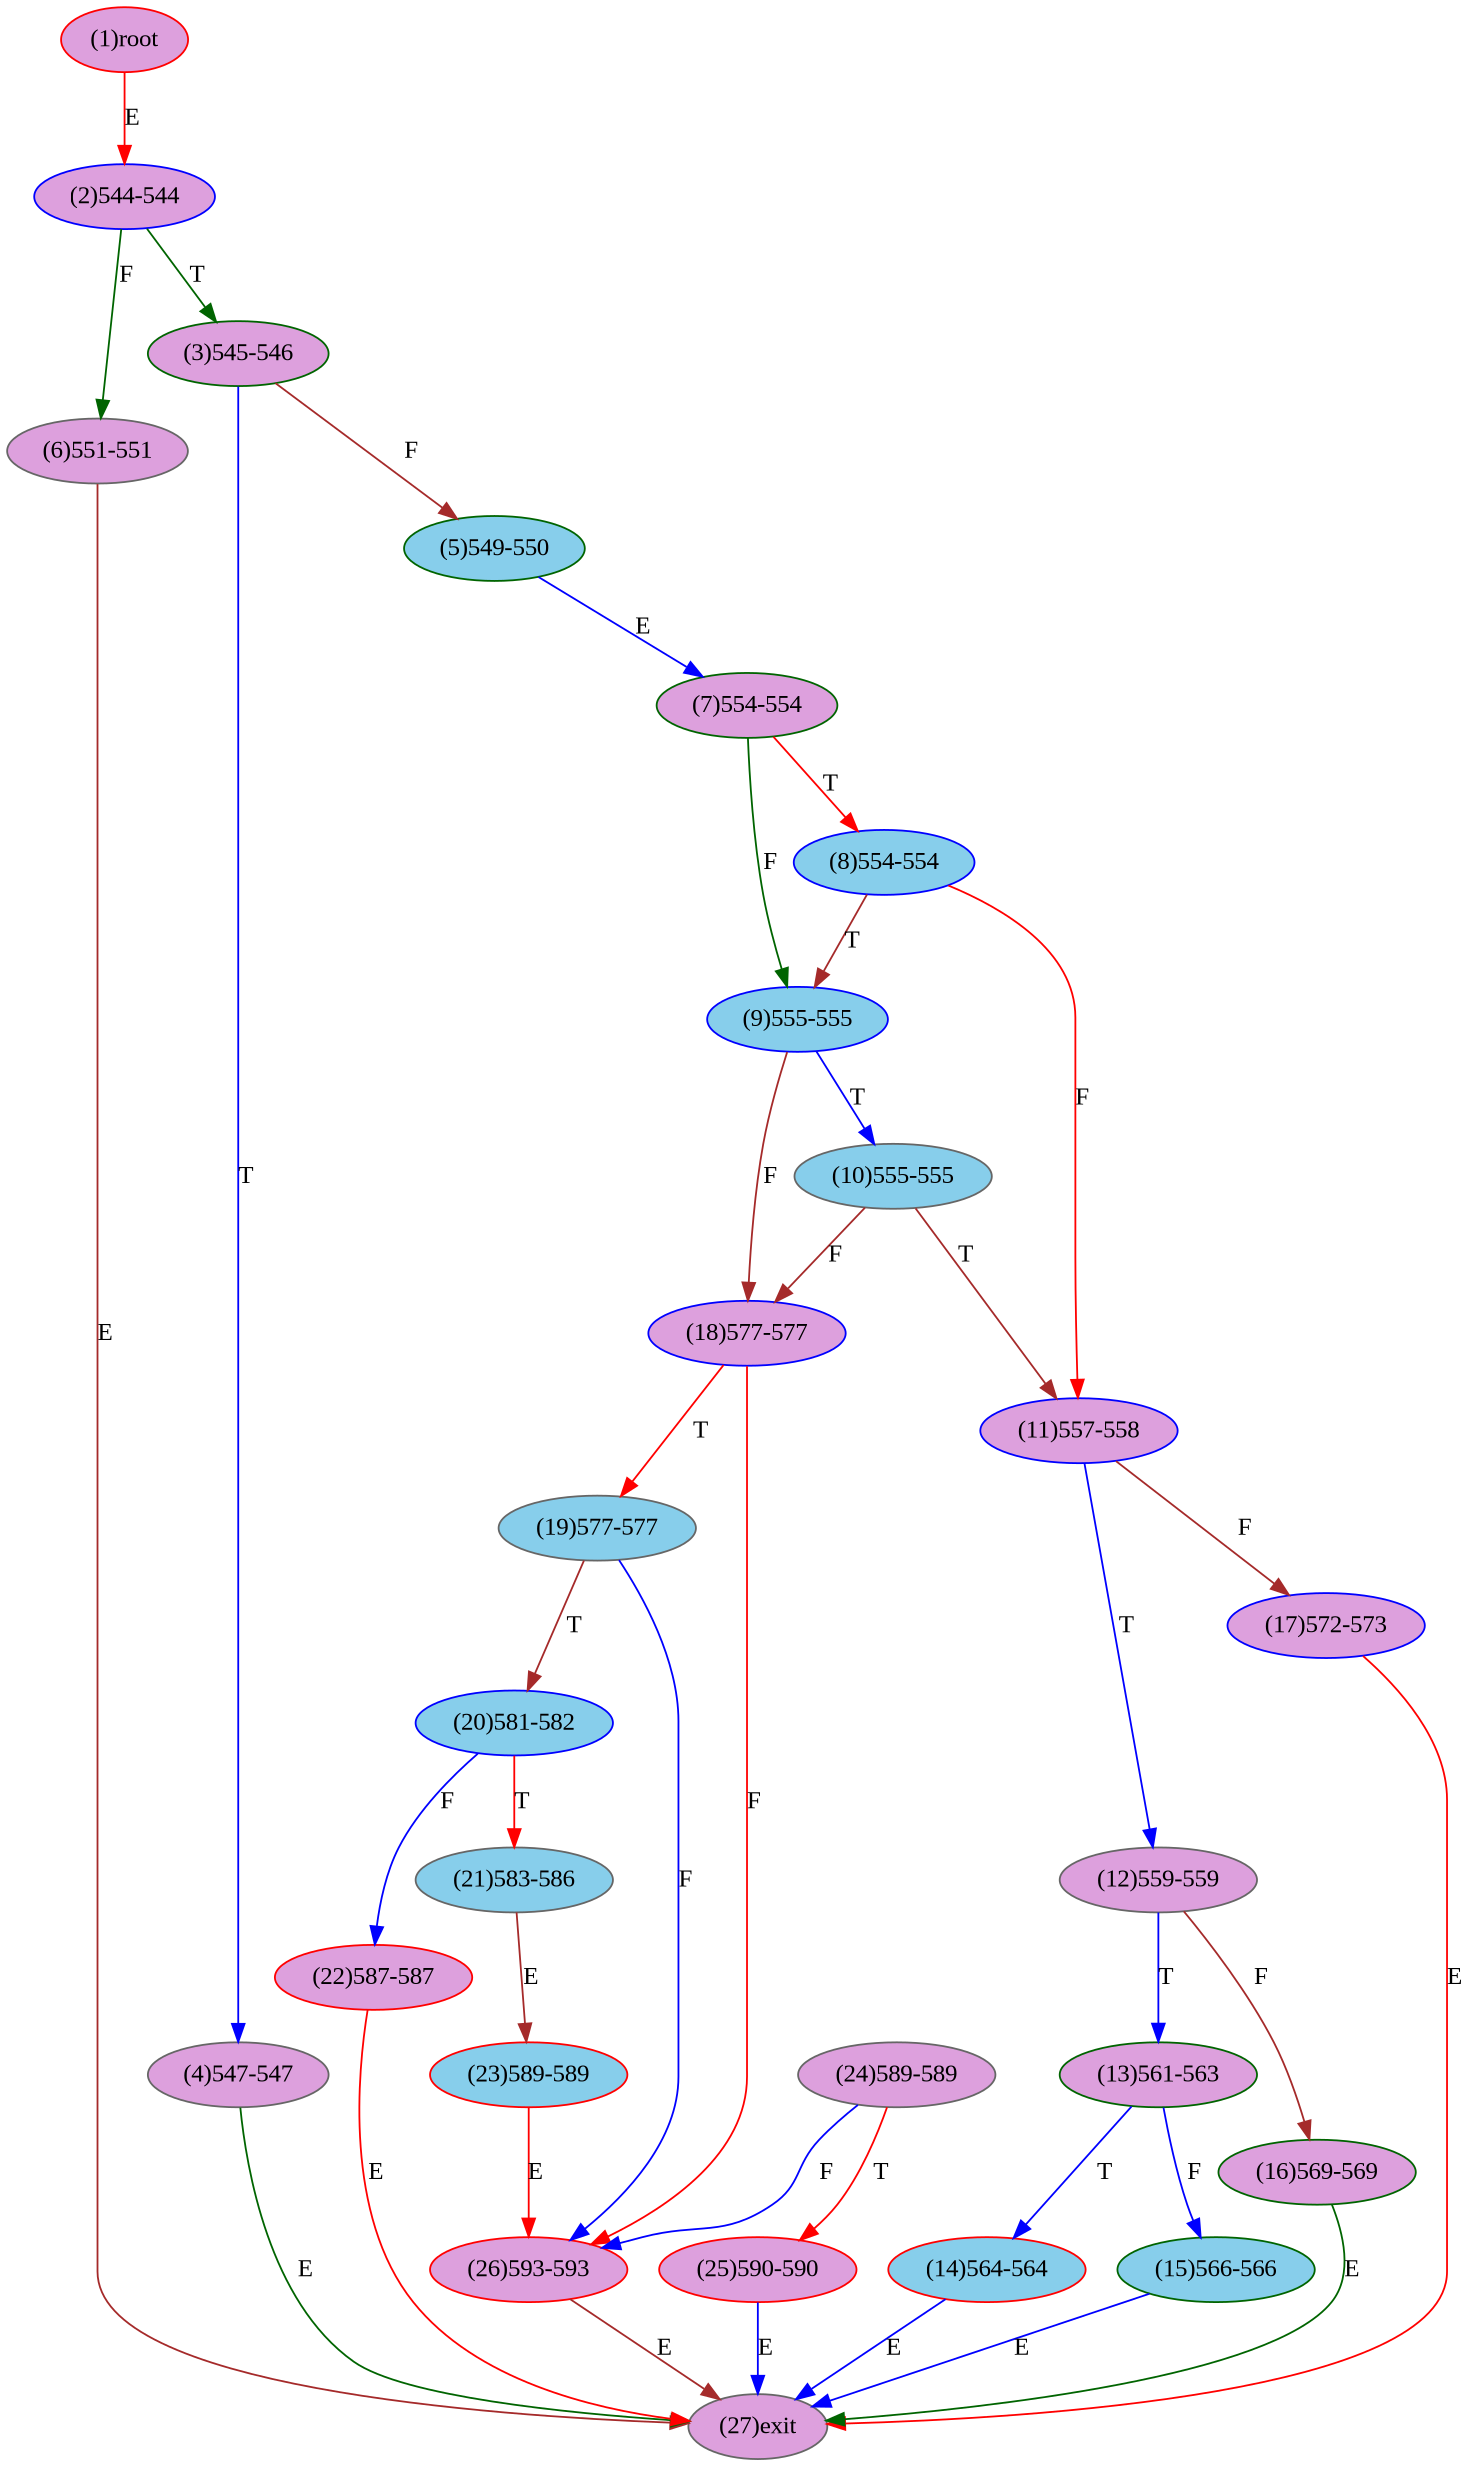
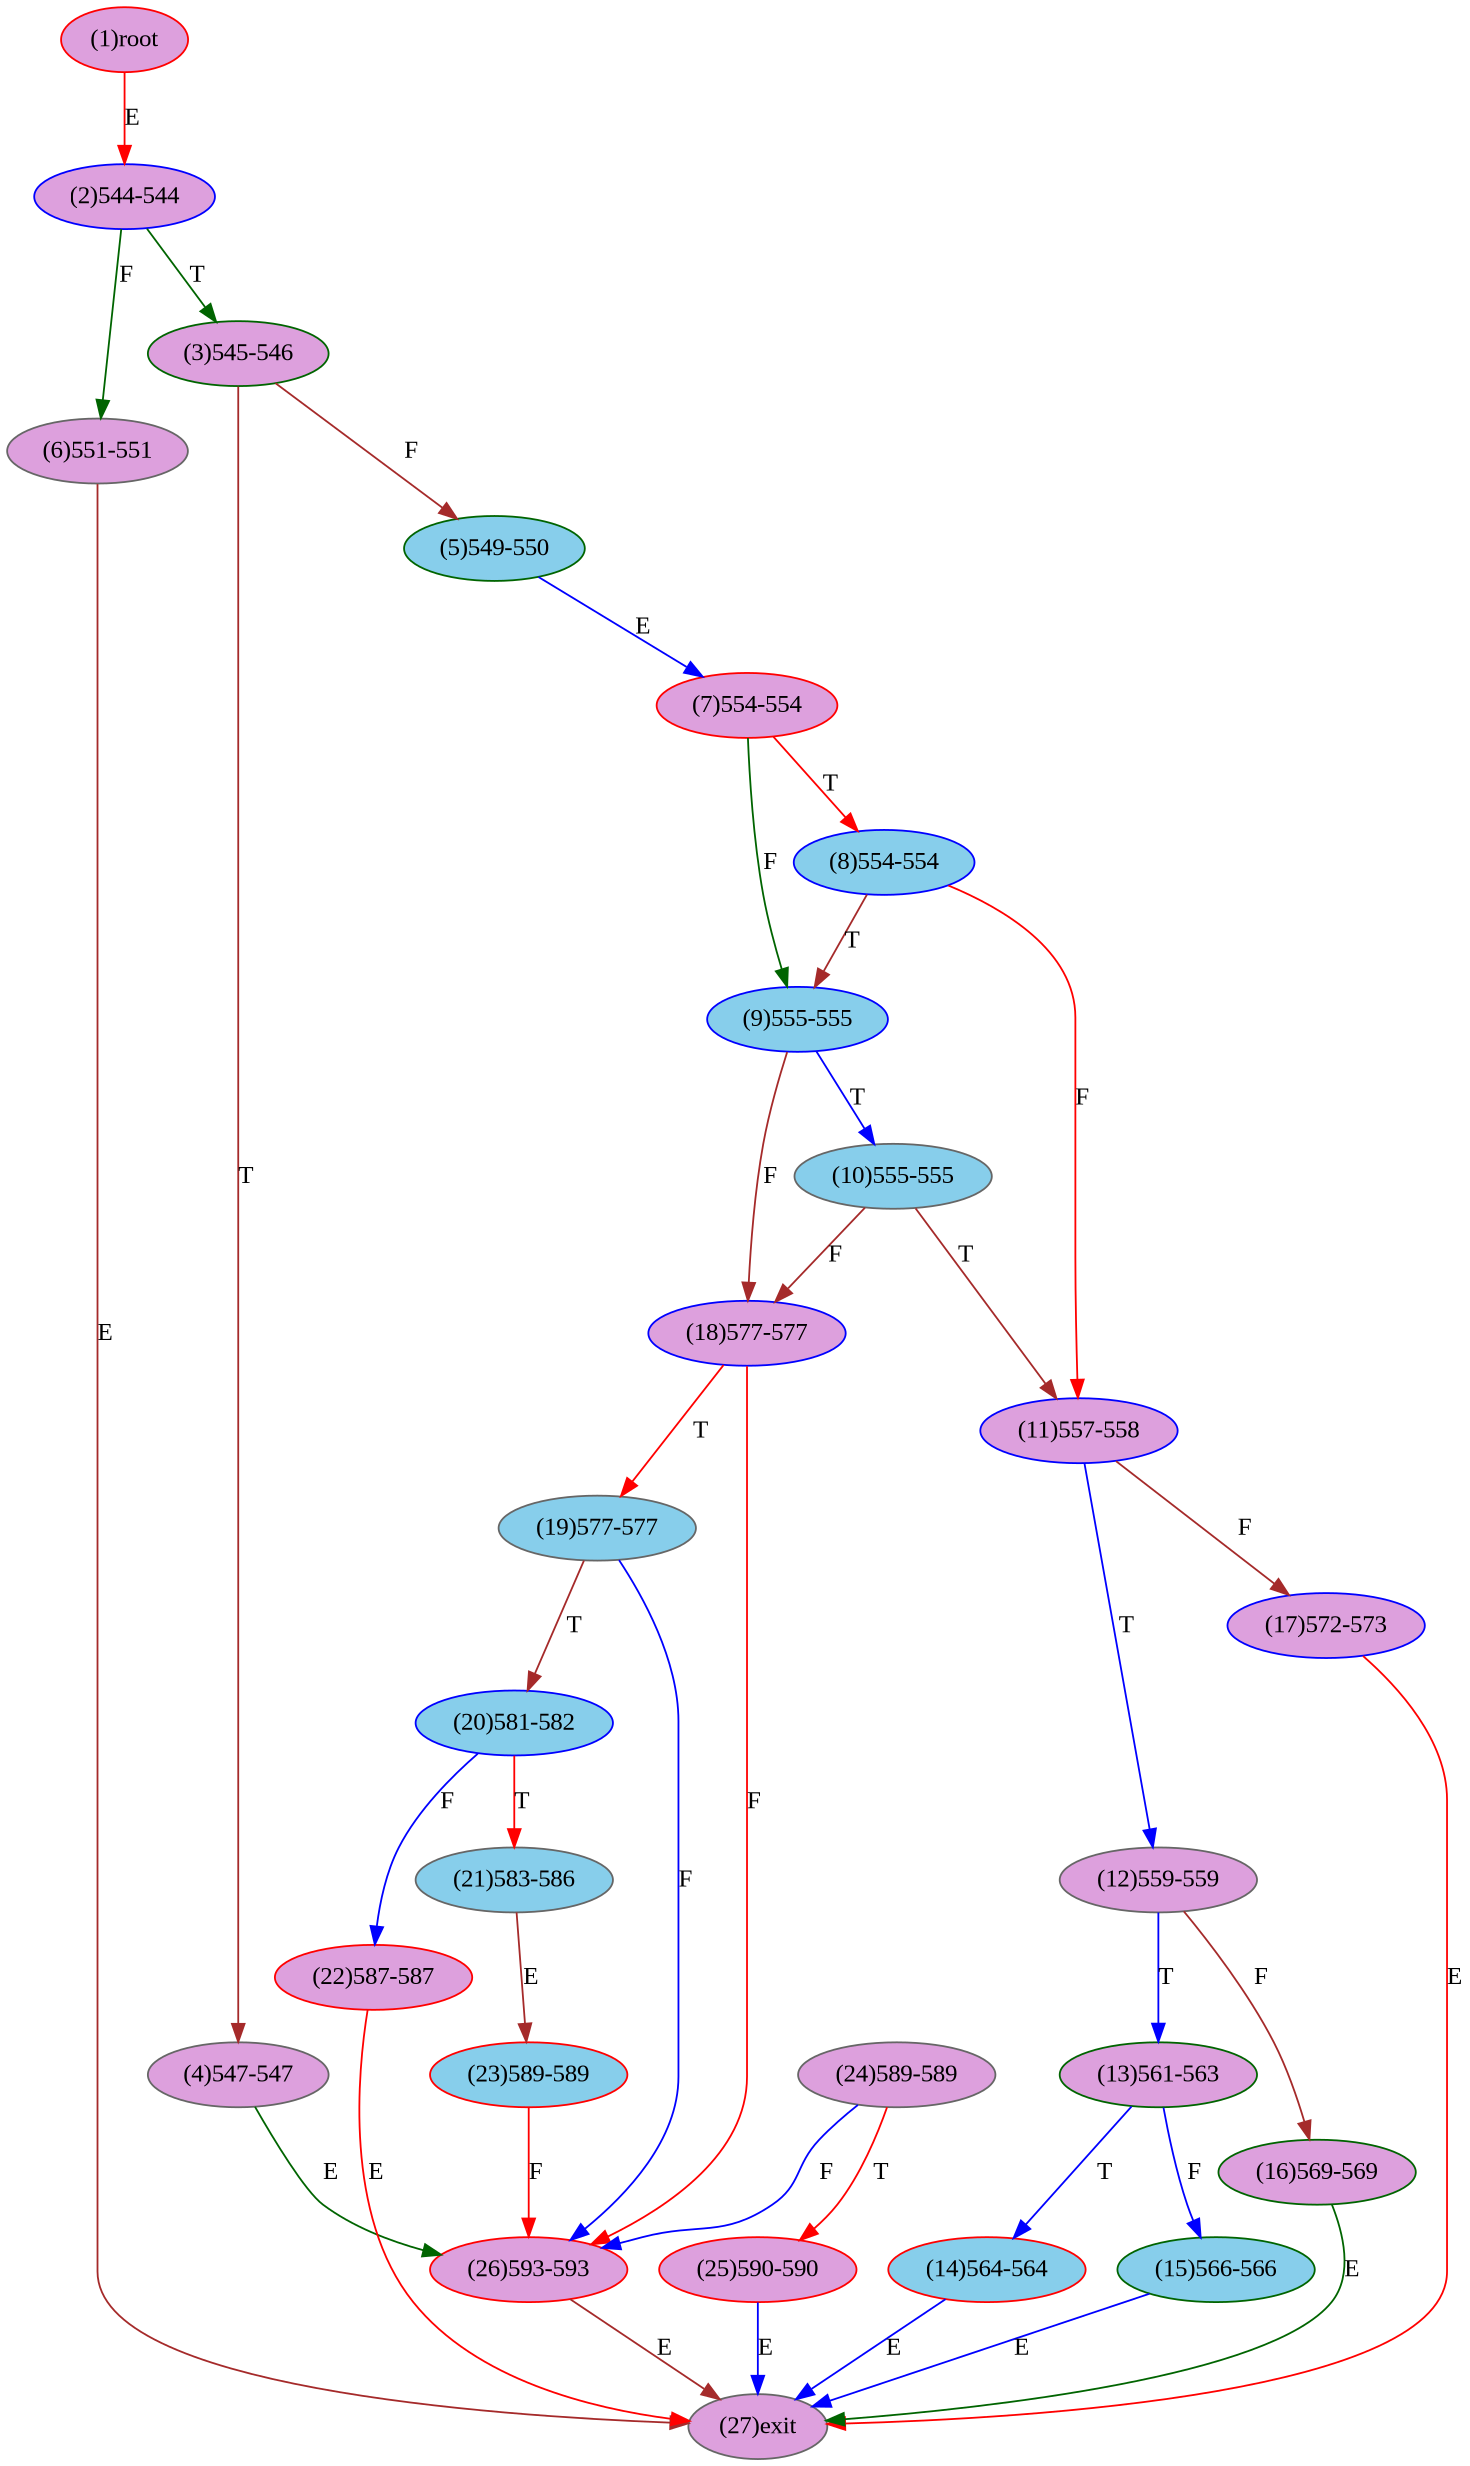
(747, 705) -> (747, 705)
(238, 1205) -> (238, 1205)
(536, 2172) -> (536, 2172)
(371, 2371) -> (320, 2202)
